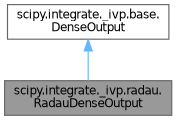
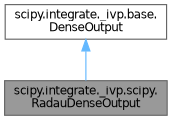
(88, 98) -> (86, 98)
